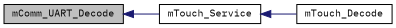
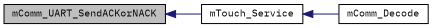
(64, 14) -> (85, 14)
(344, 14) -> (384, 14)
